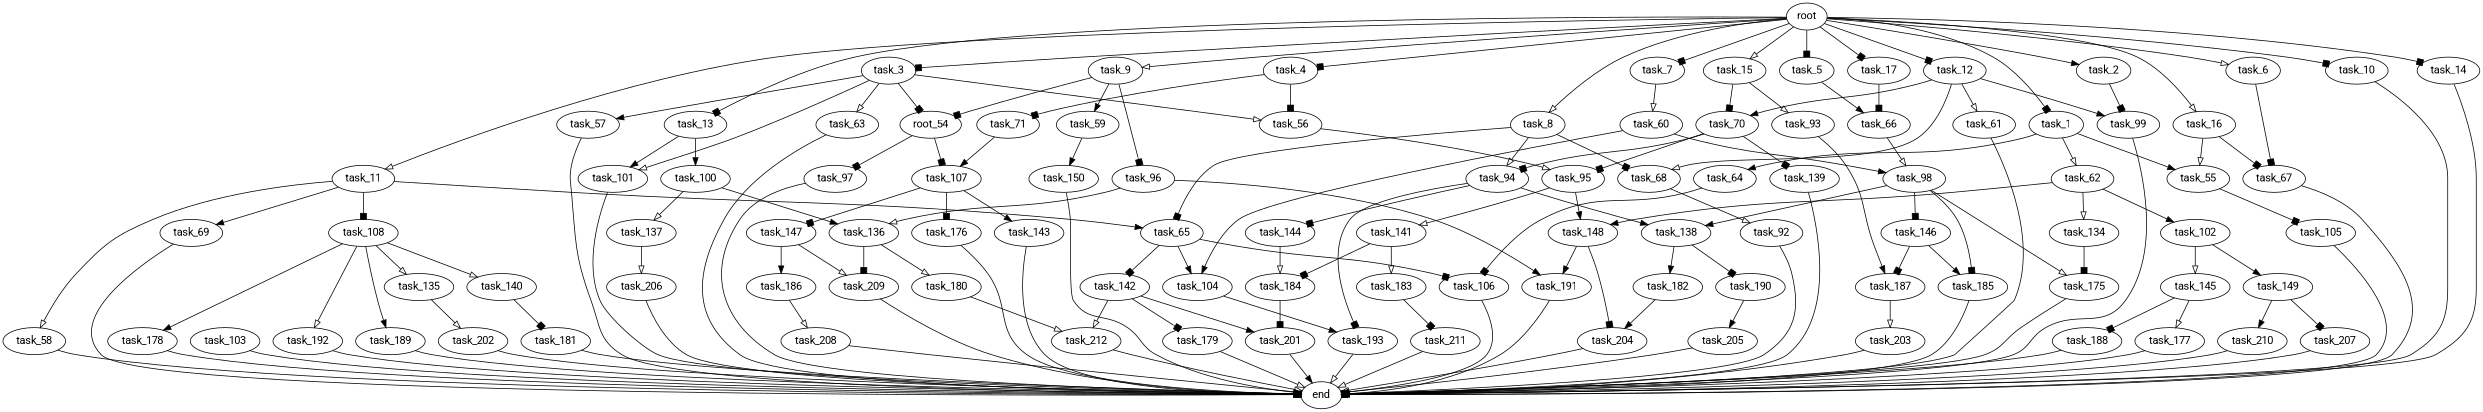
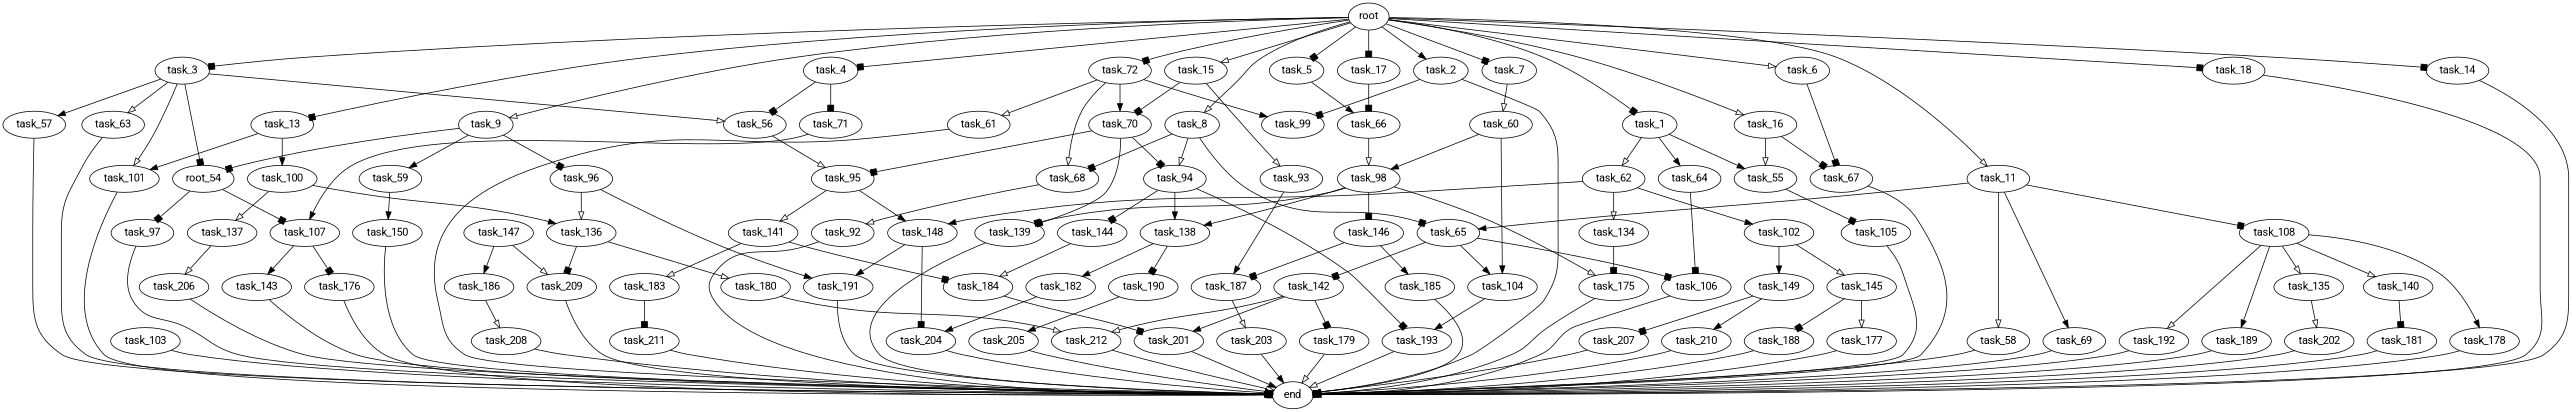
(1955, 71) -> (1120, 71)
(2357, 71) -> (2234, 71)
(881, 201) -> none
(1959, 223) -> (1194, 206)
(2021, 351) -> (1552, 286)
